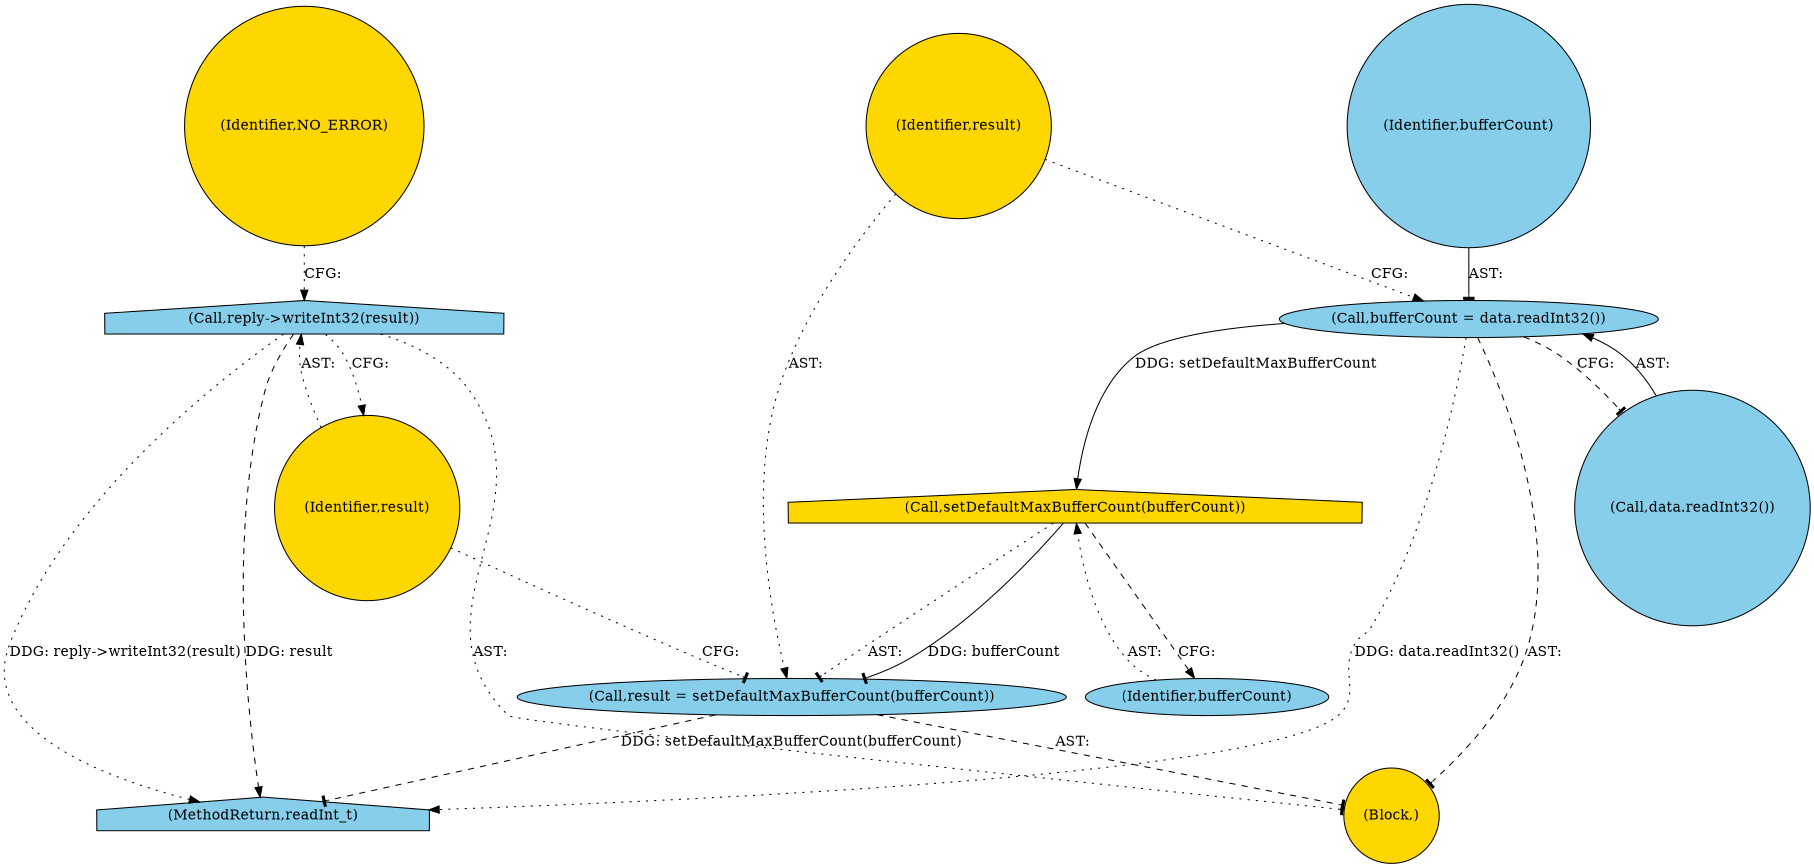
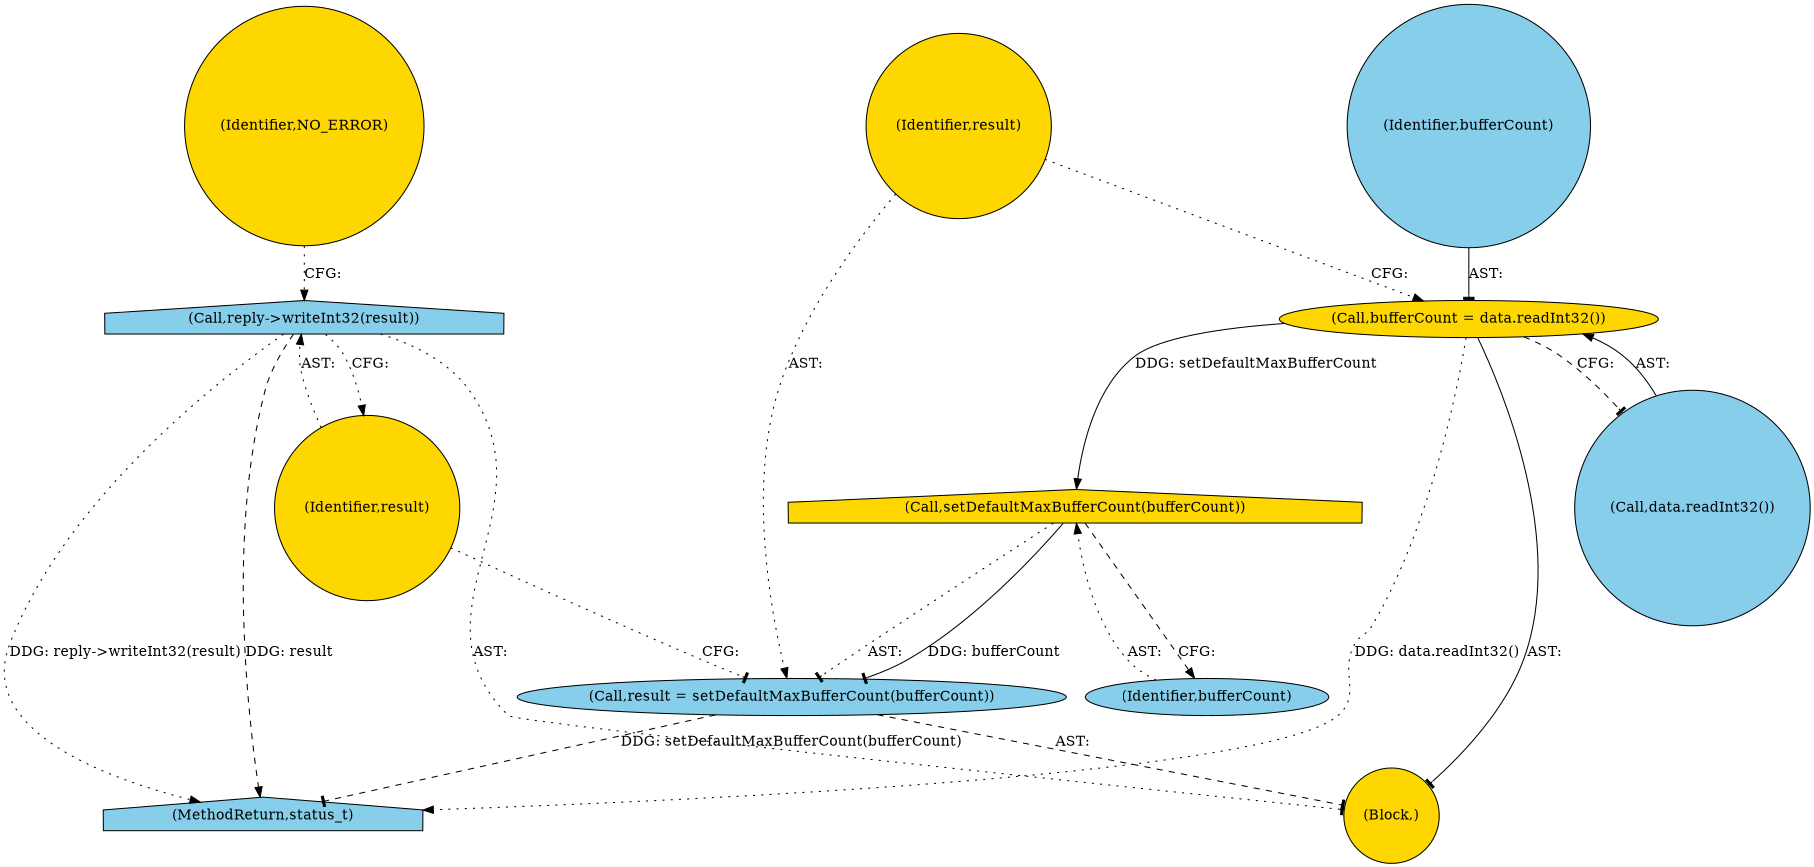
(1469, 319) -> (1469, 319)
(1538, 571) -> (1538, 571)
(263, 816) -> (263, 816)
